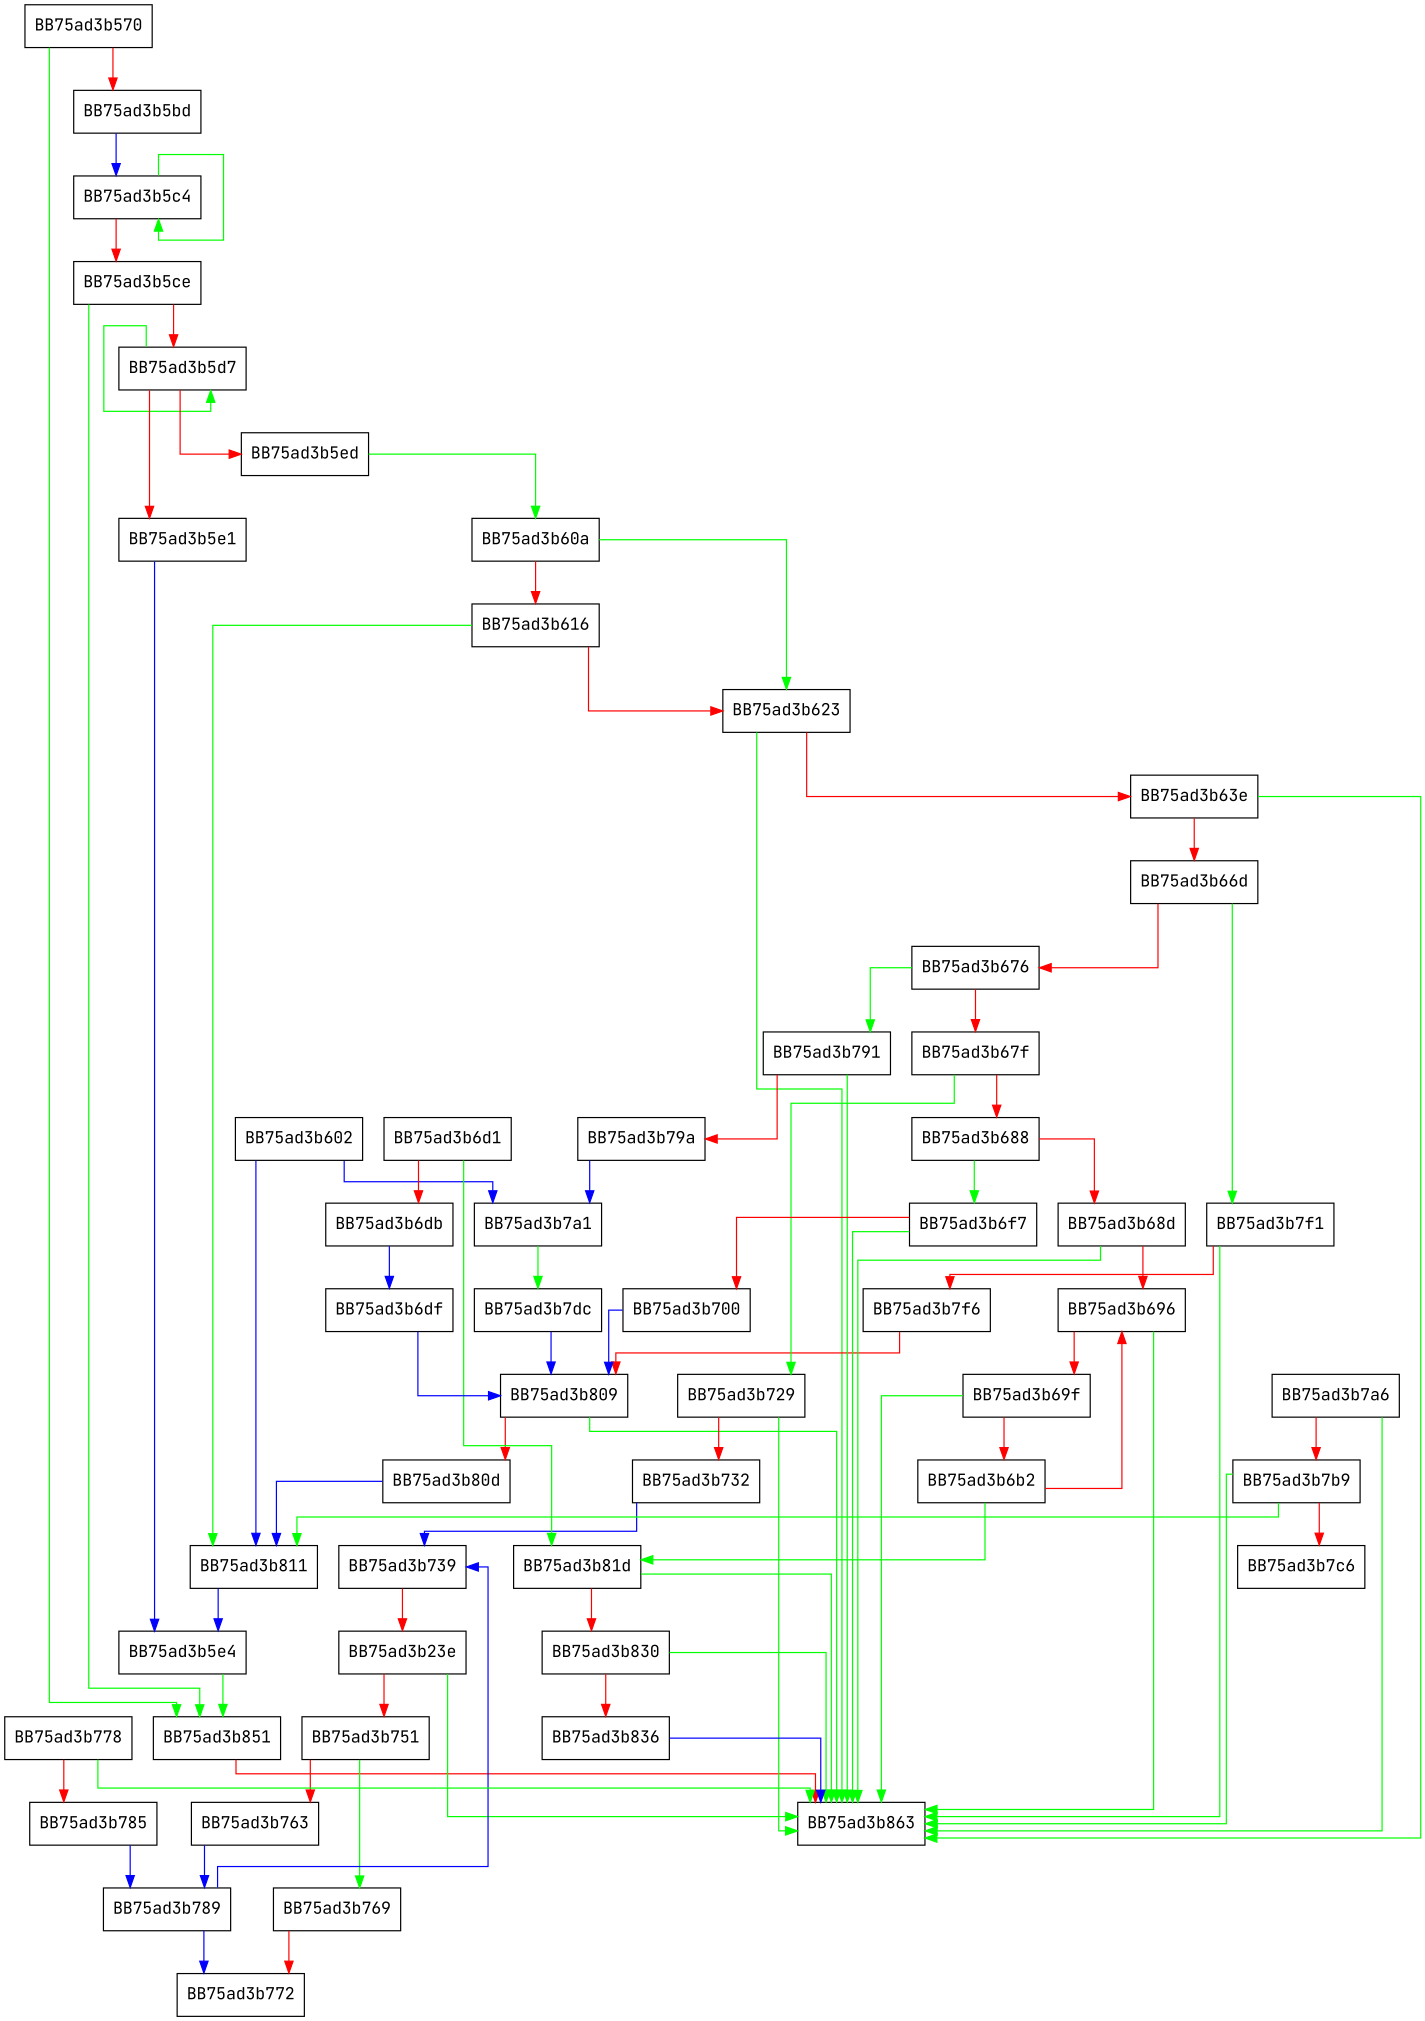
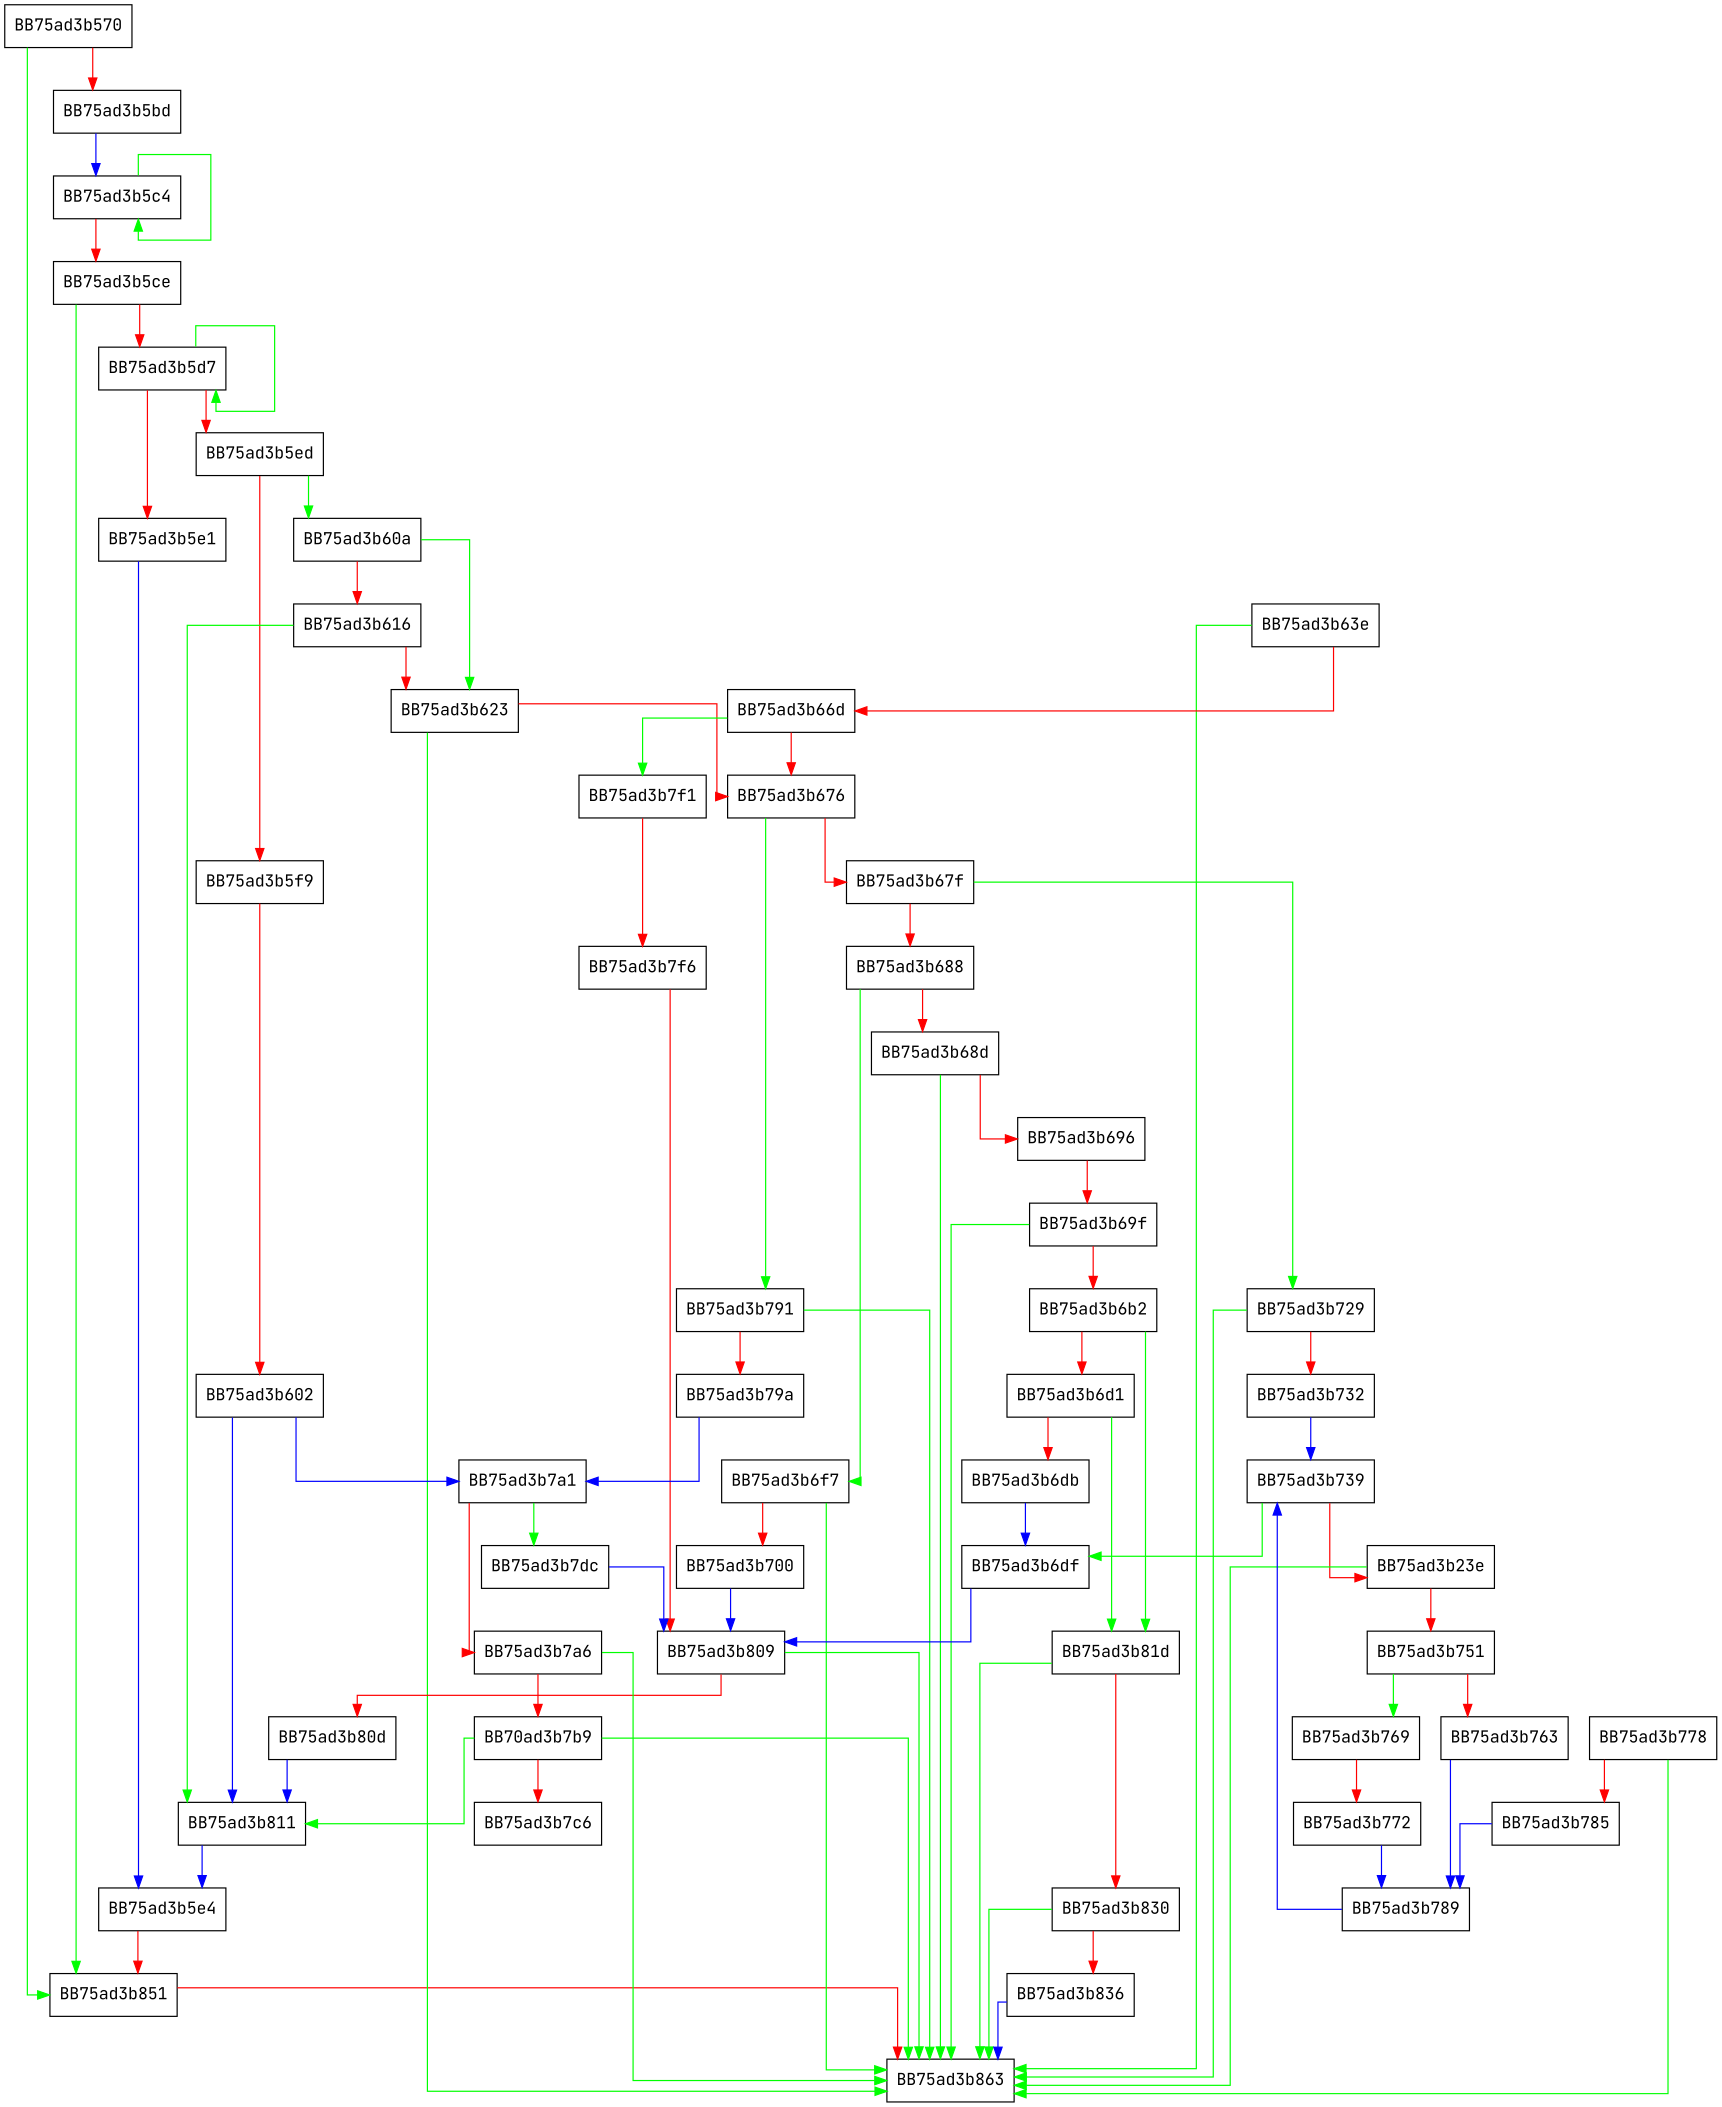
(931, 797) -> (665, 704)
none -> (260, 882)
(1122, 1454) -> (1082, 1347)
(1296, 1481) -> (538, 1738)
none -> (1224, 1556)
none -> (469, 1578)
(1154, 1679) -> none
(223, 1689) -> (138, 1946)
(1214, 1817) -> none
(204, 1946) -> (1381, 1860)
